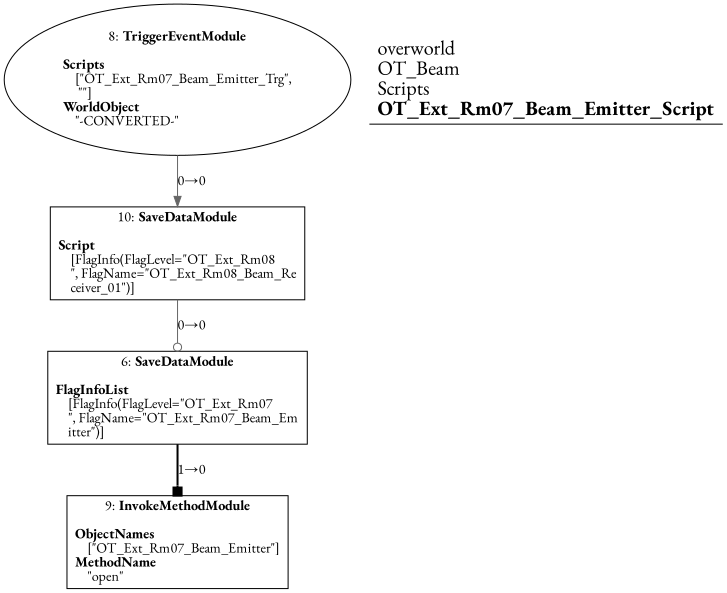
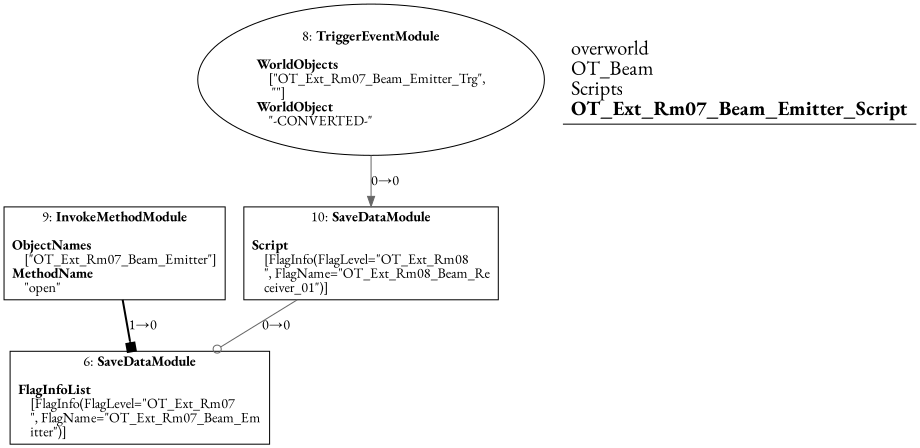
(84, 65) -> (298, 65)
(178, 465) -> (126, 320)
